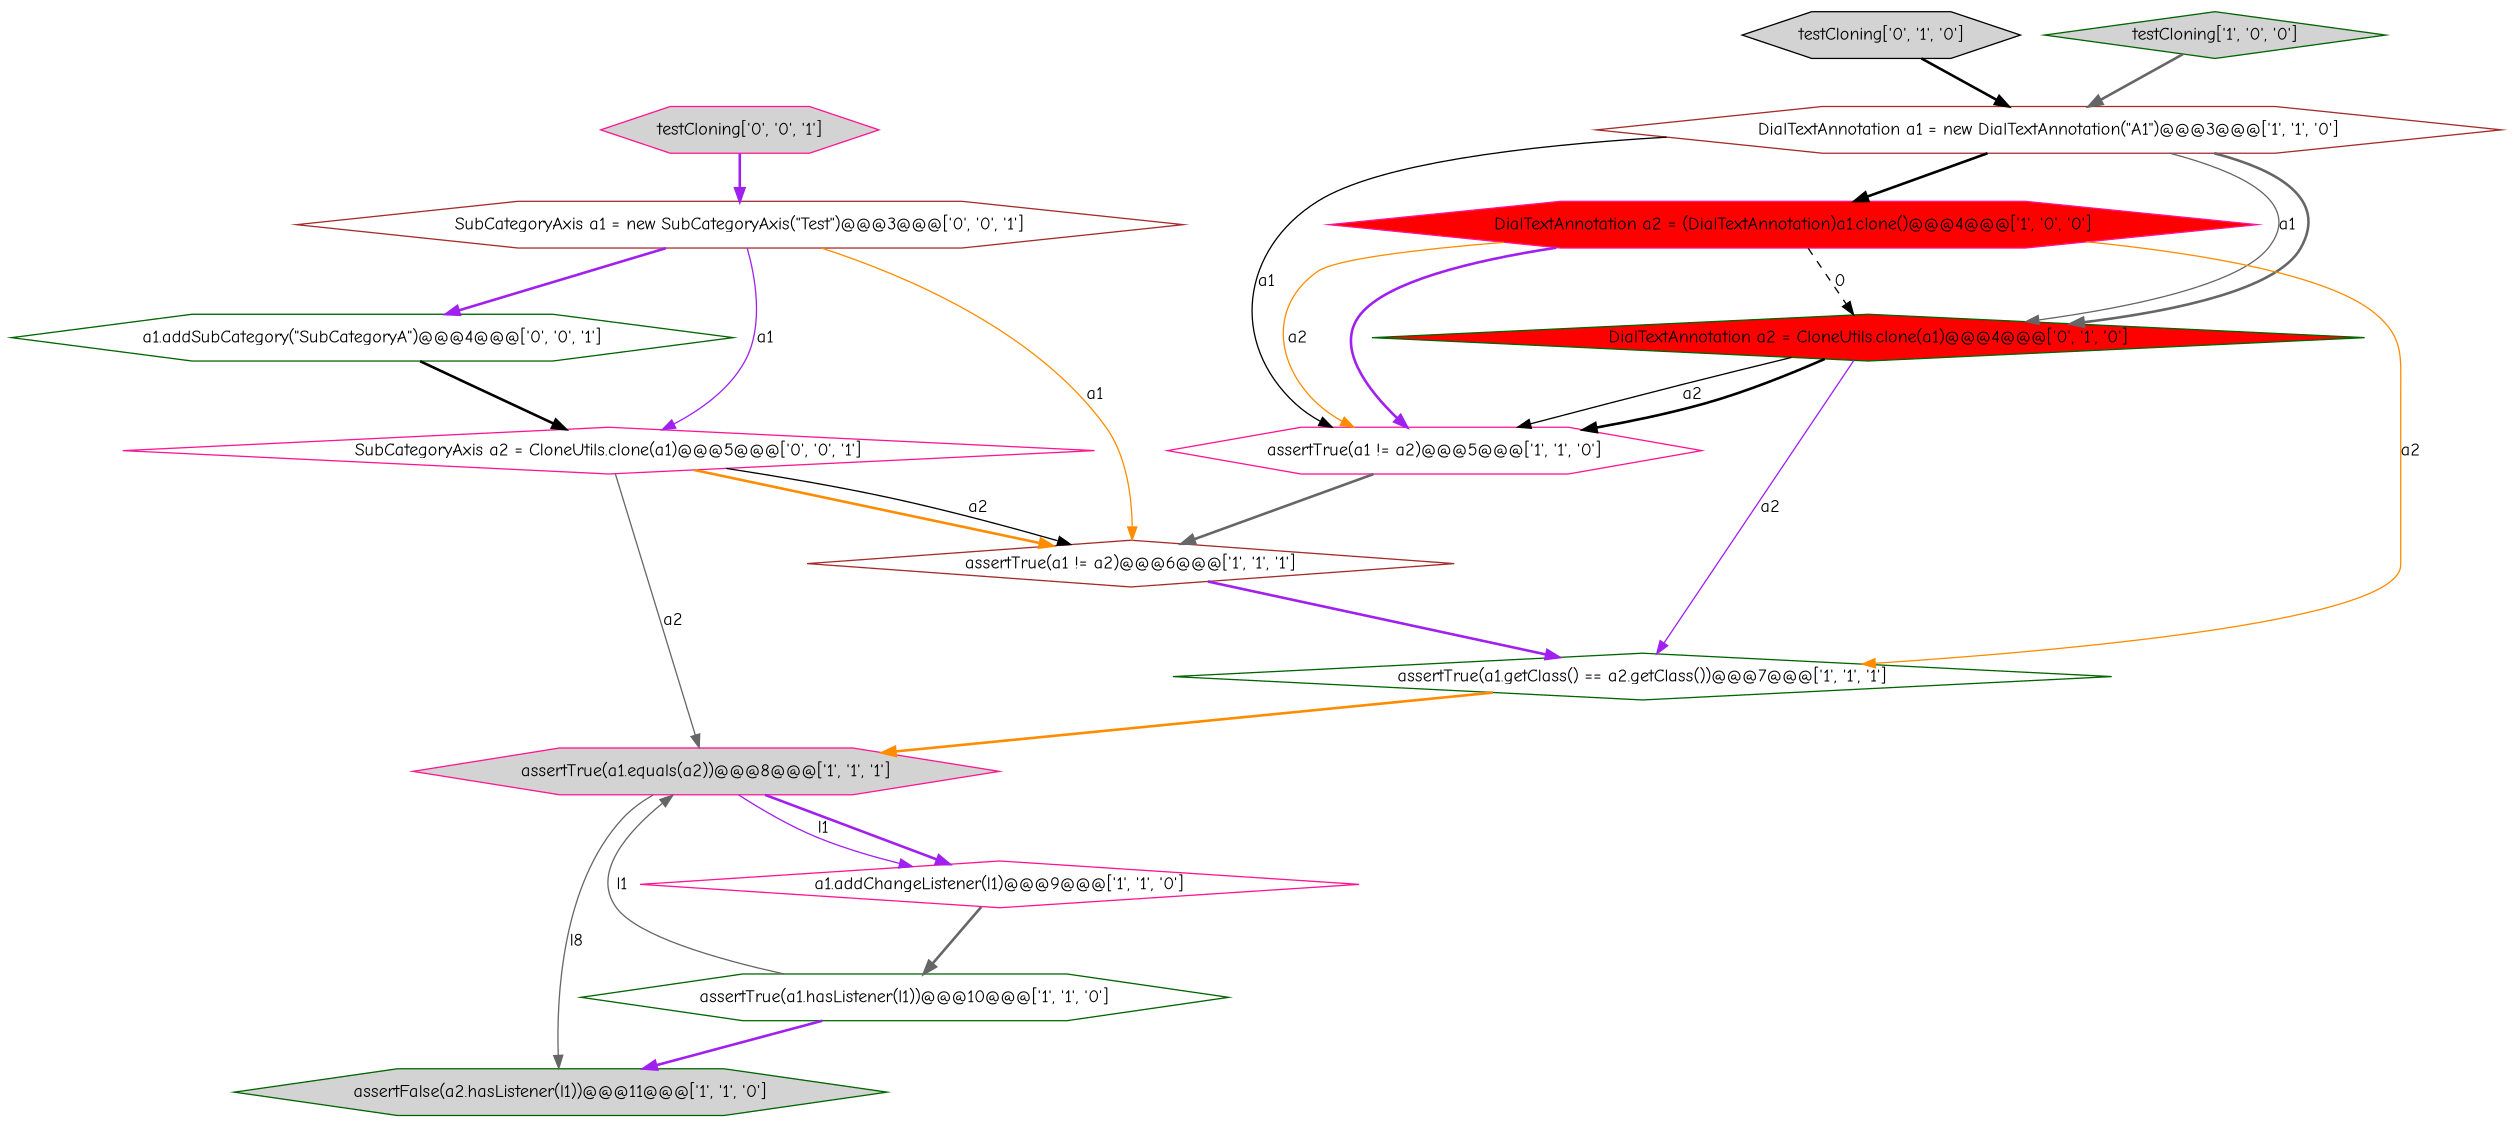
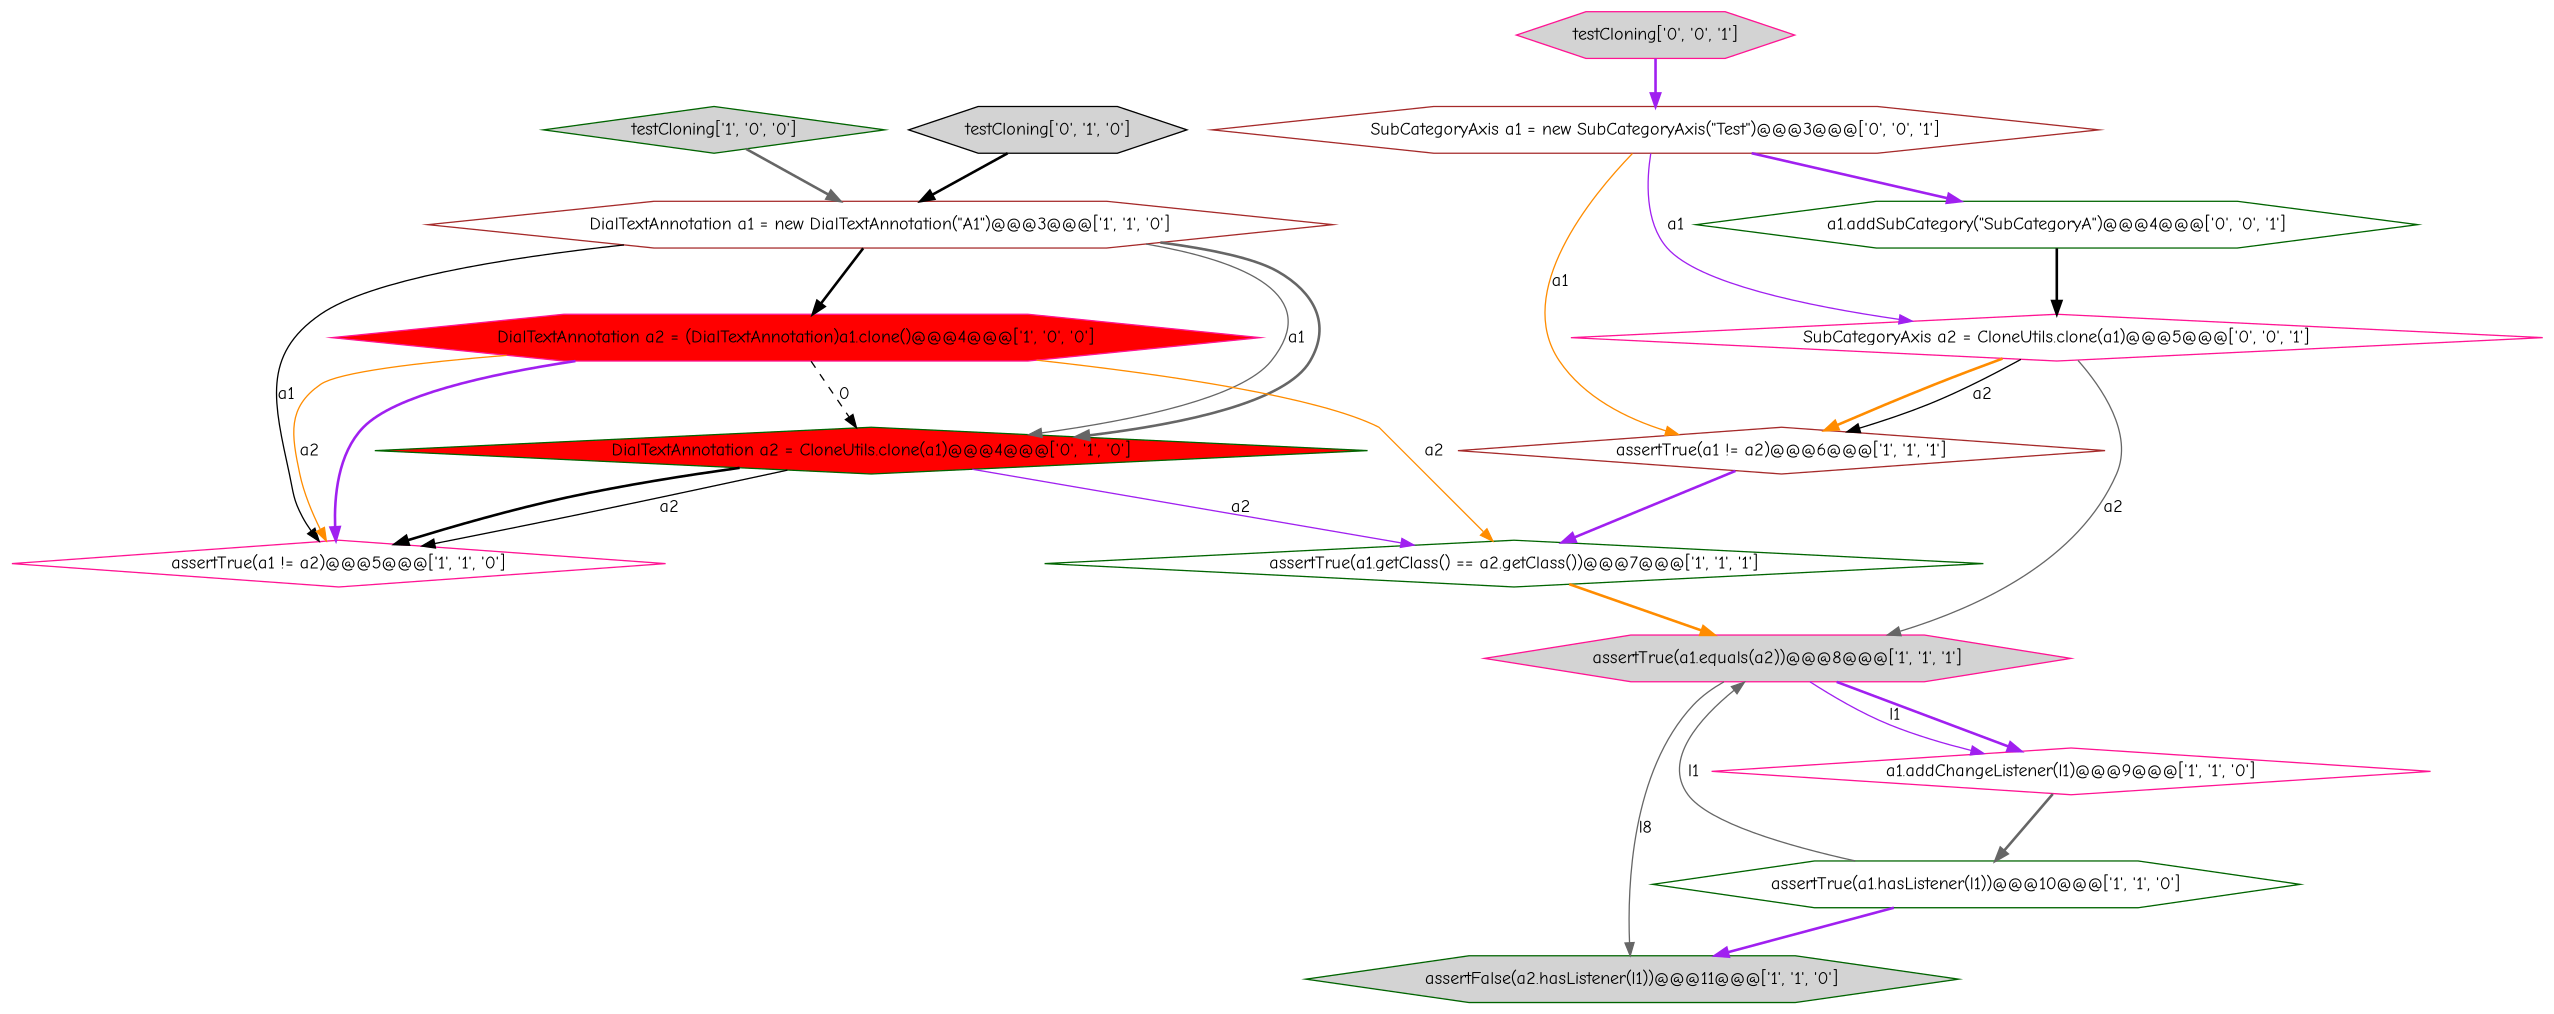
(1435, 451) -> (339, 564)
(1284, 507) -> none
